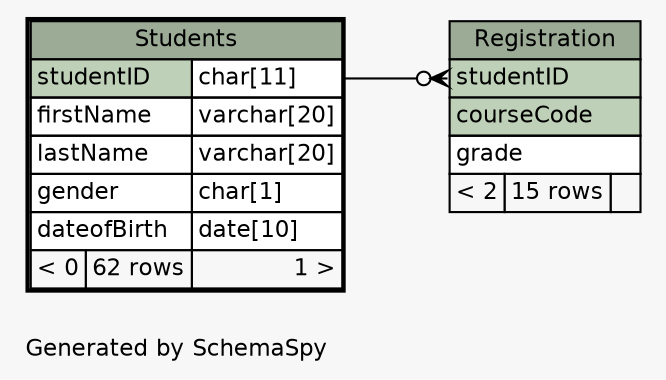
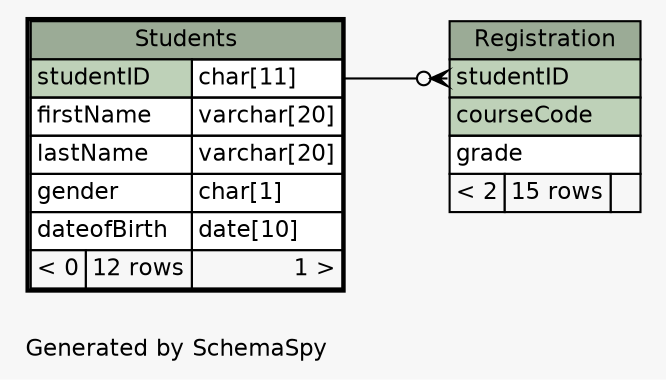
(139, 268) -> (139, 268)
